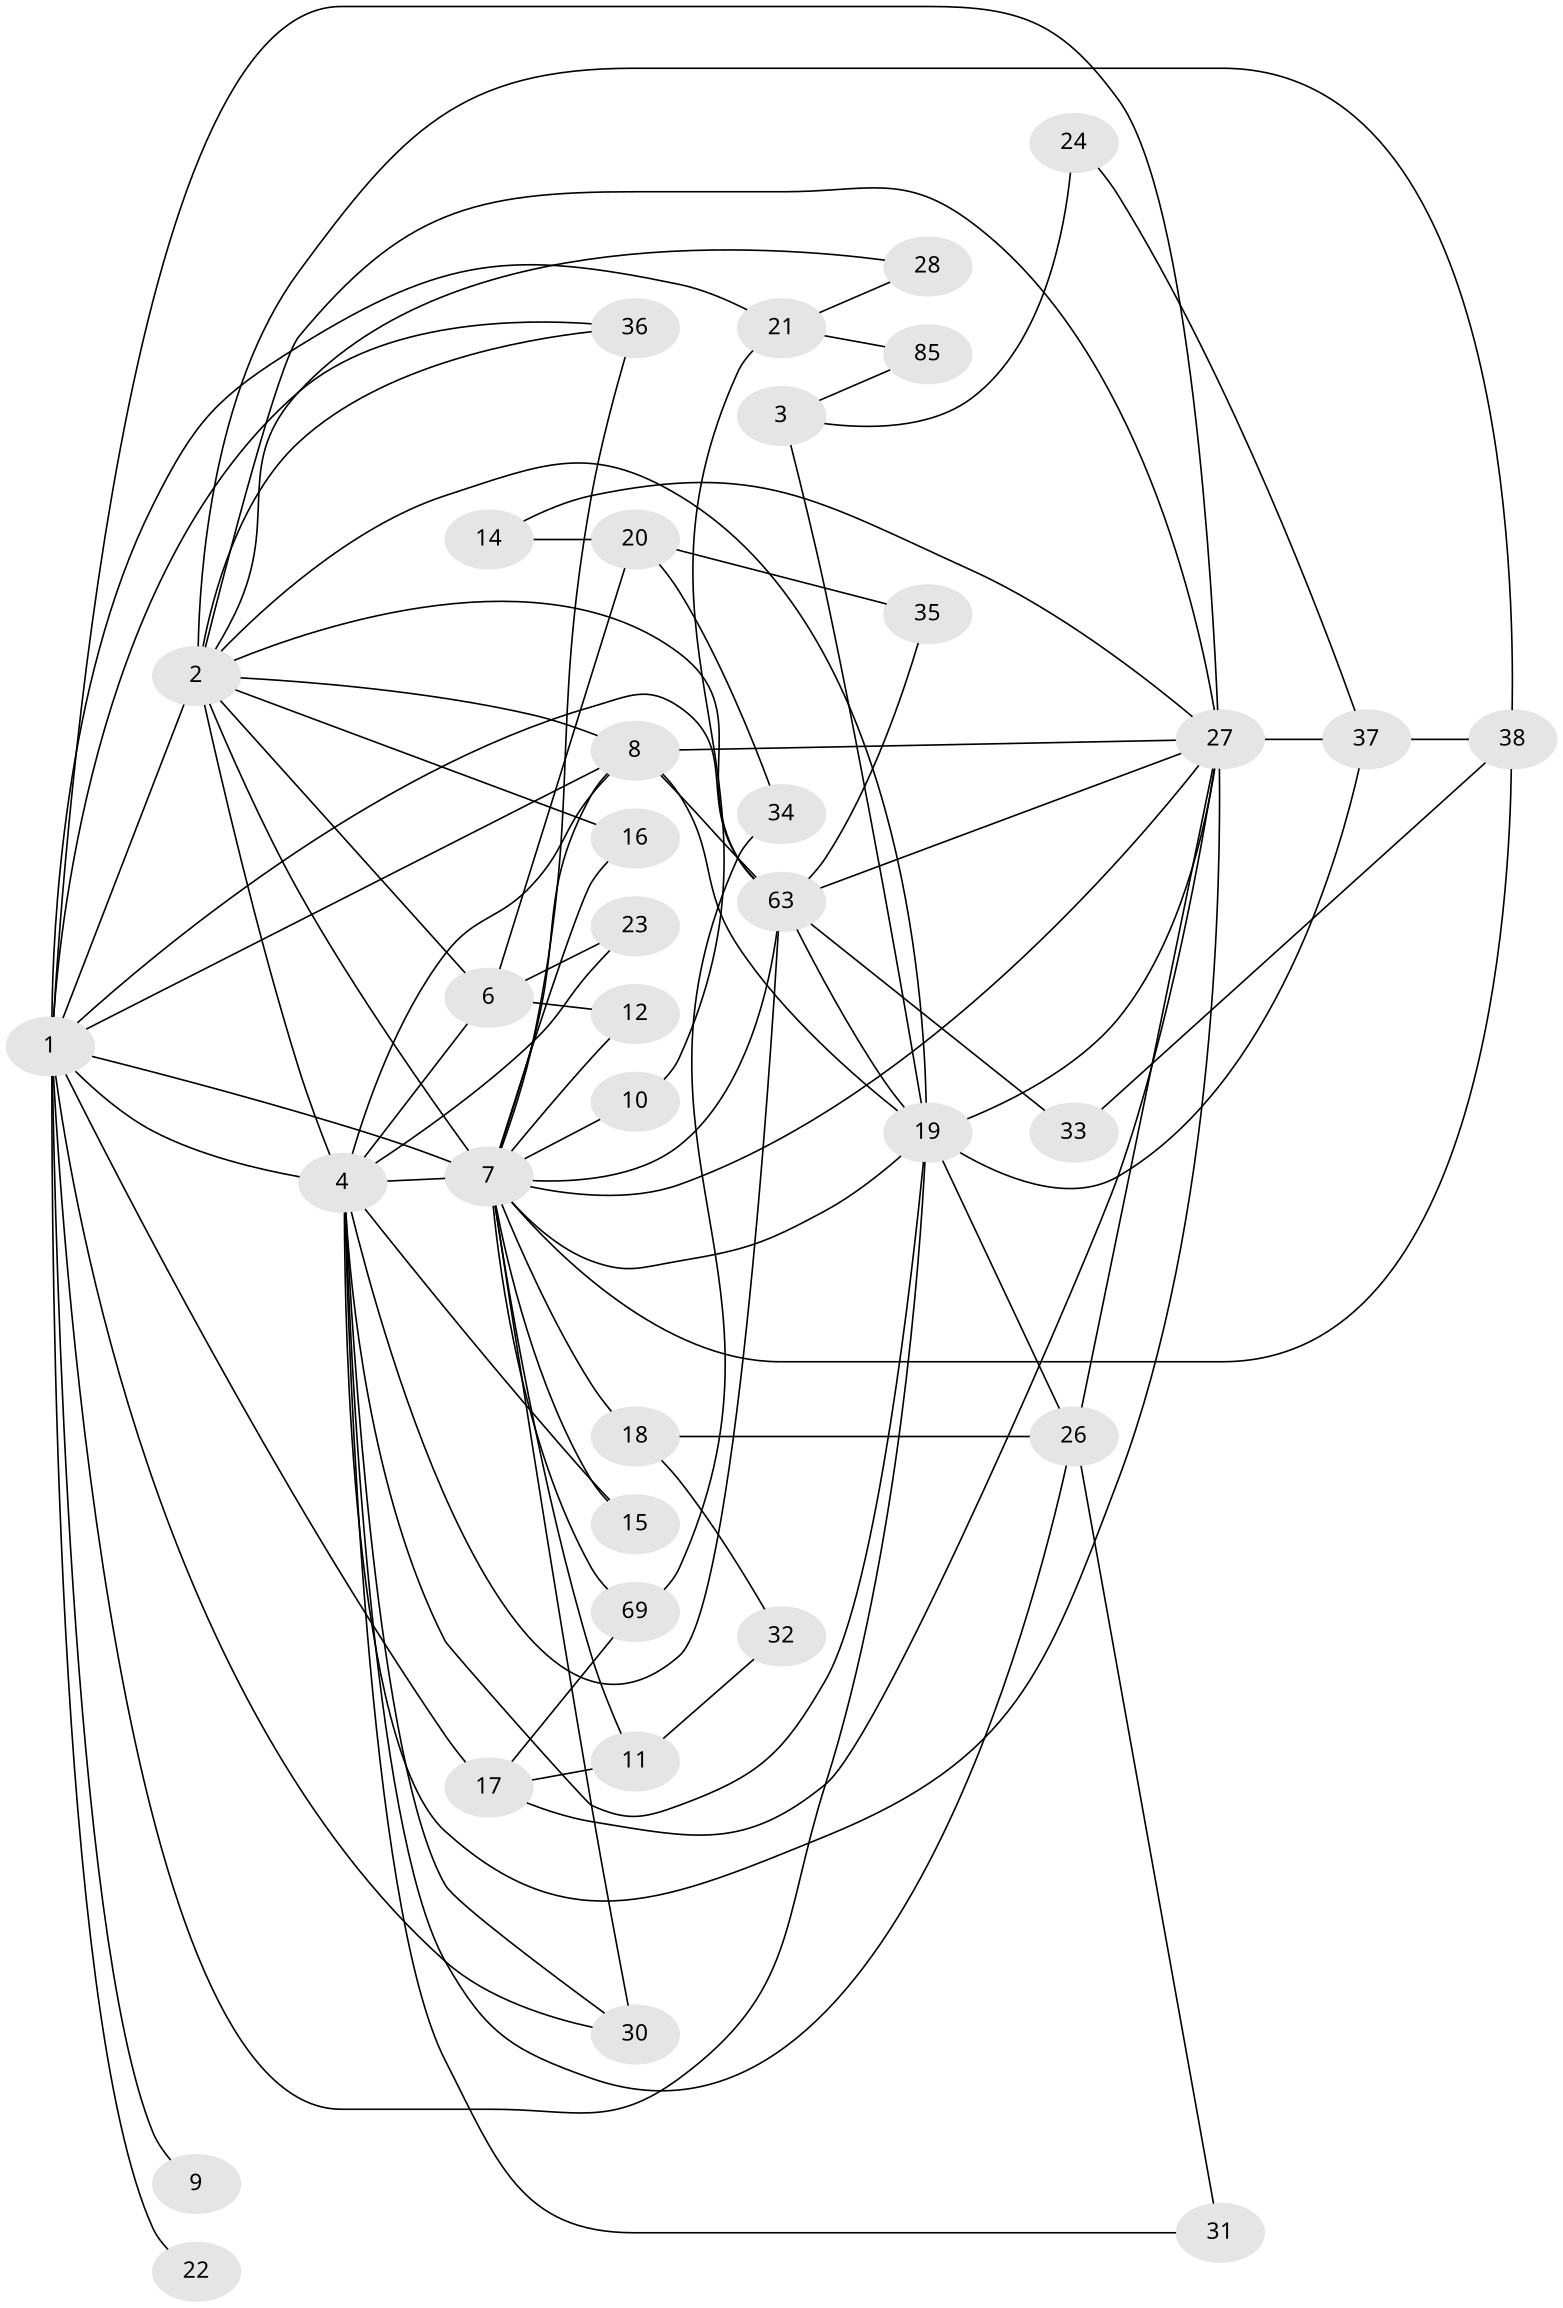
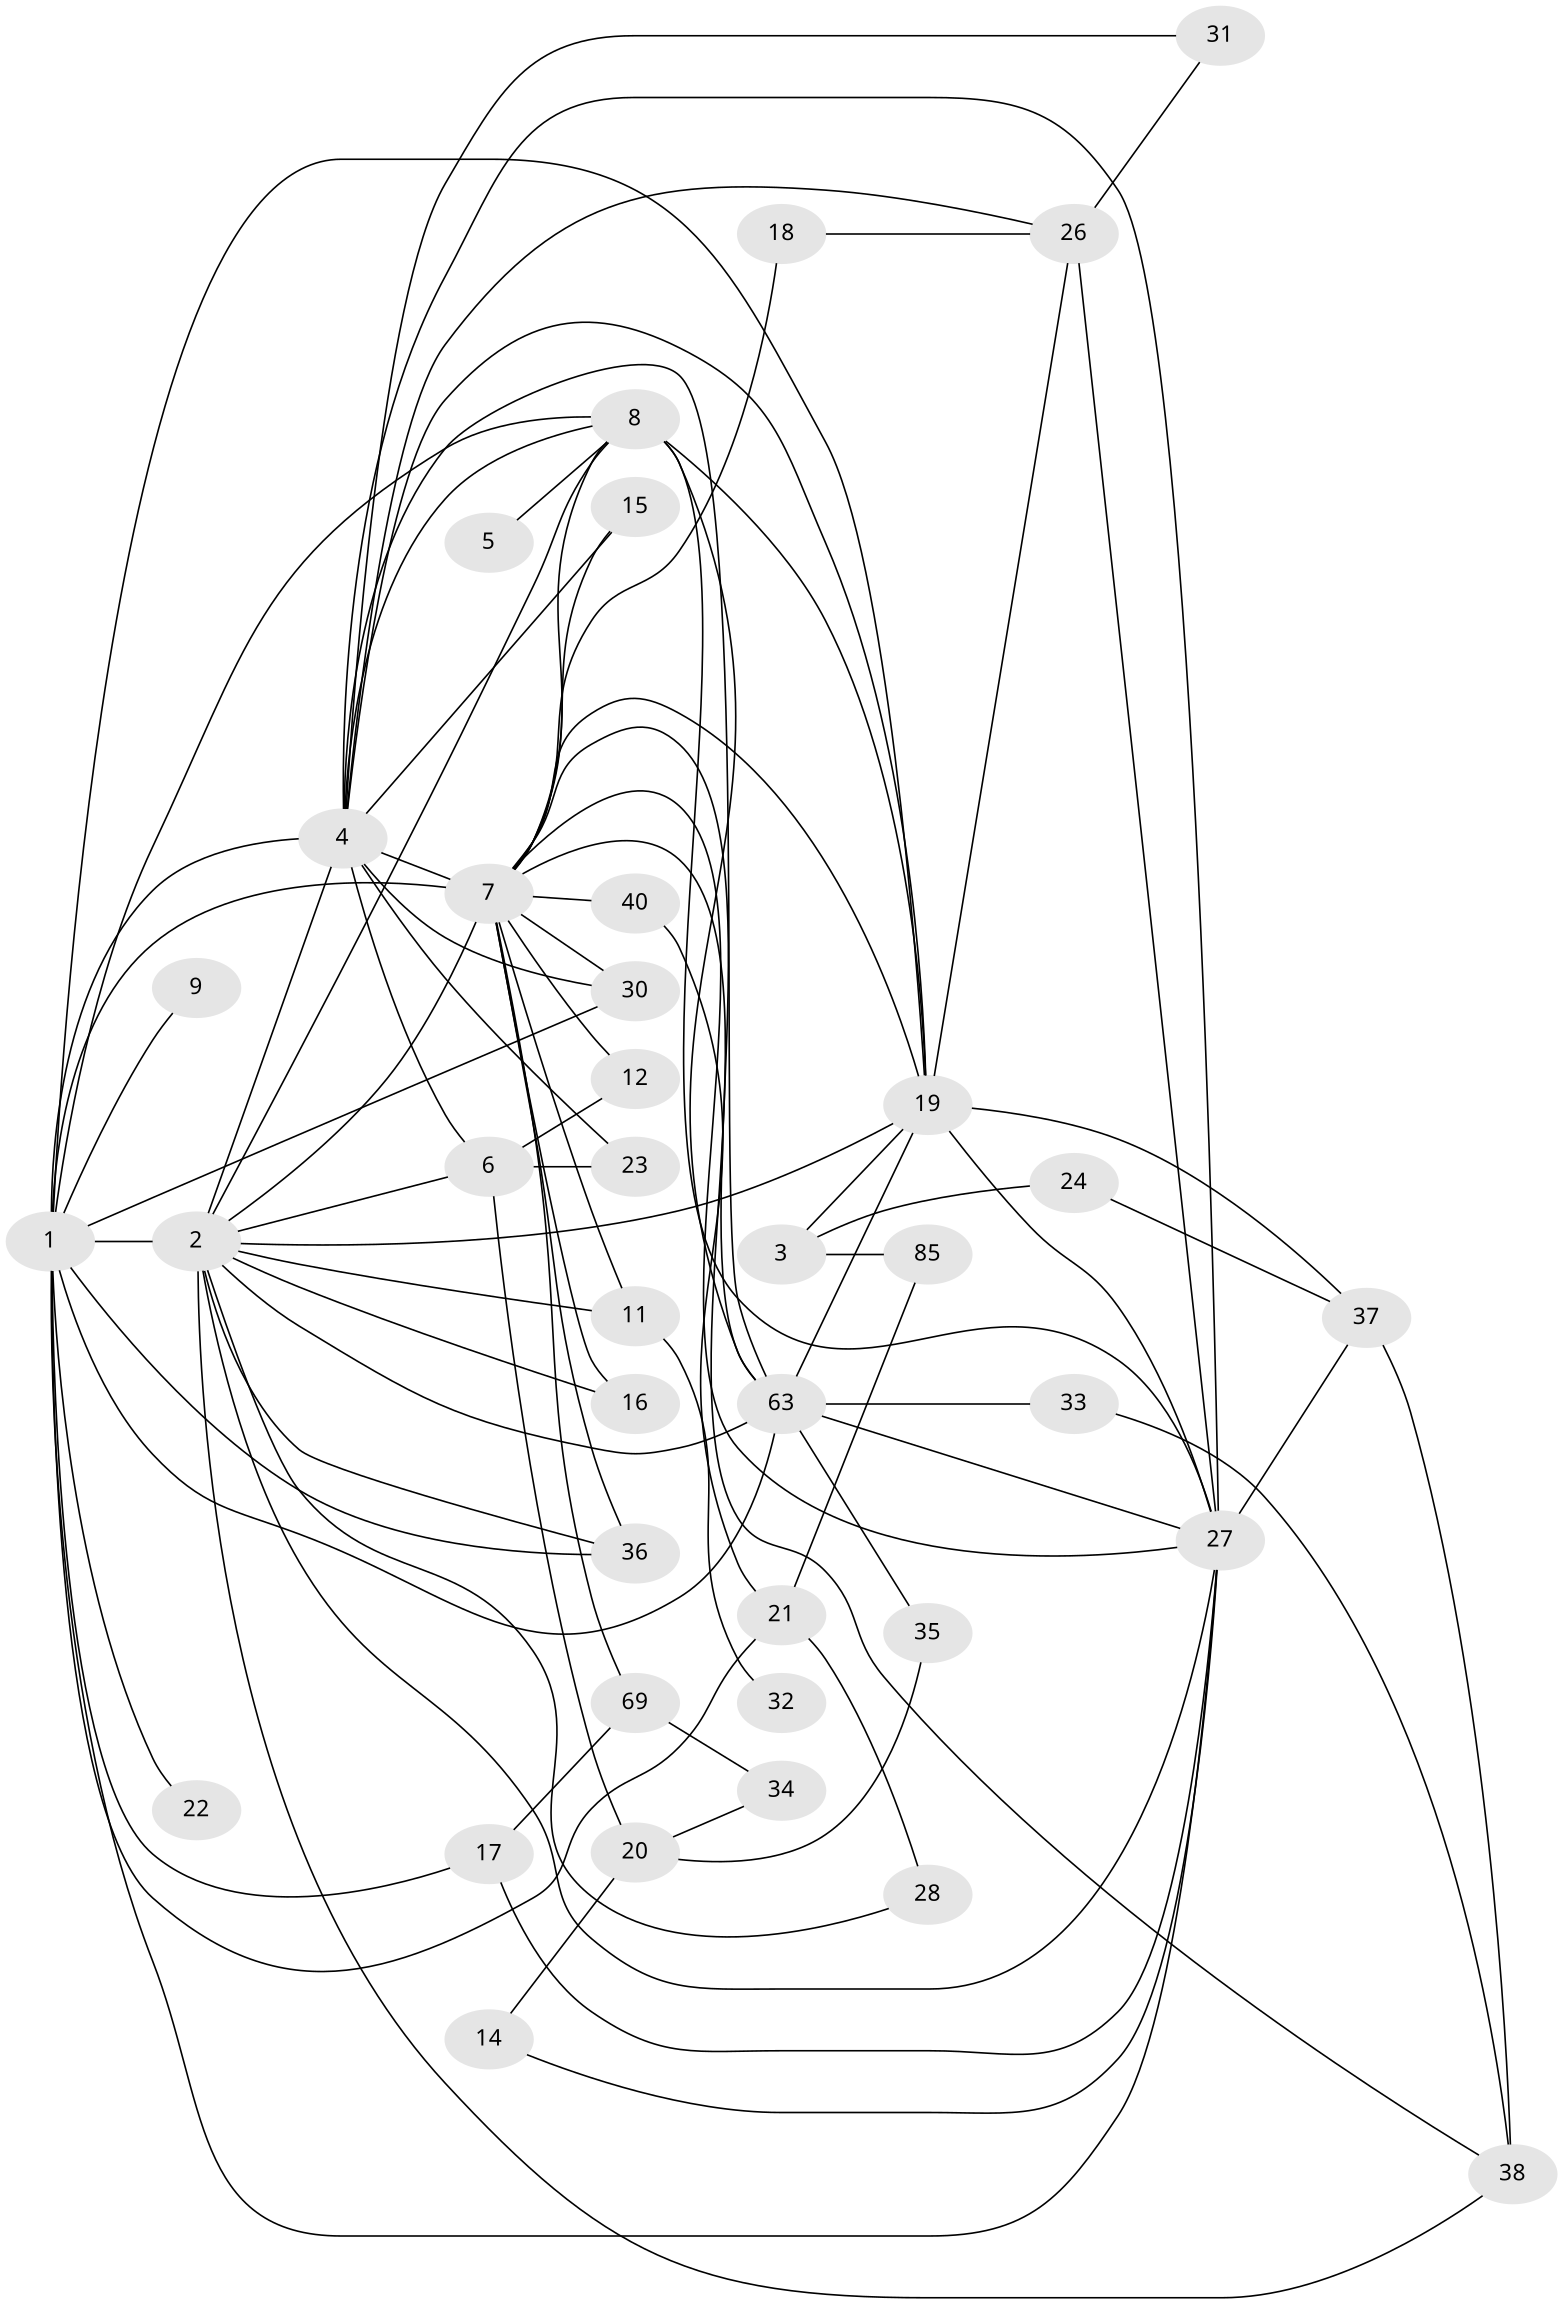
none -> (489, 543)
(635, 1102) -> (635, 904)
(709, 1521) -> none
(550, 1777) -> (414, 1284)
